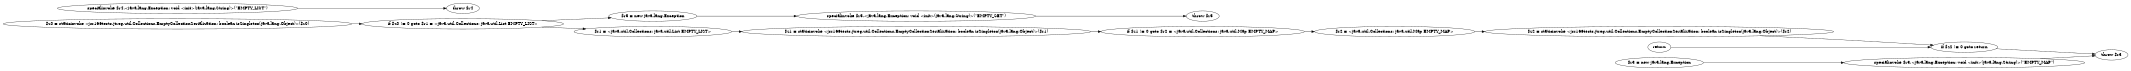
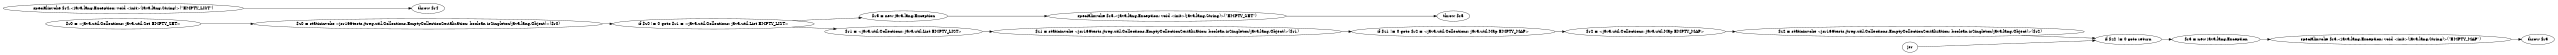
none -> (123, 24)
(1659, 47) -> (1910, 47)
(2044, 51) -> (2165, 39)
